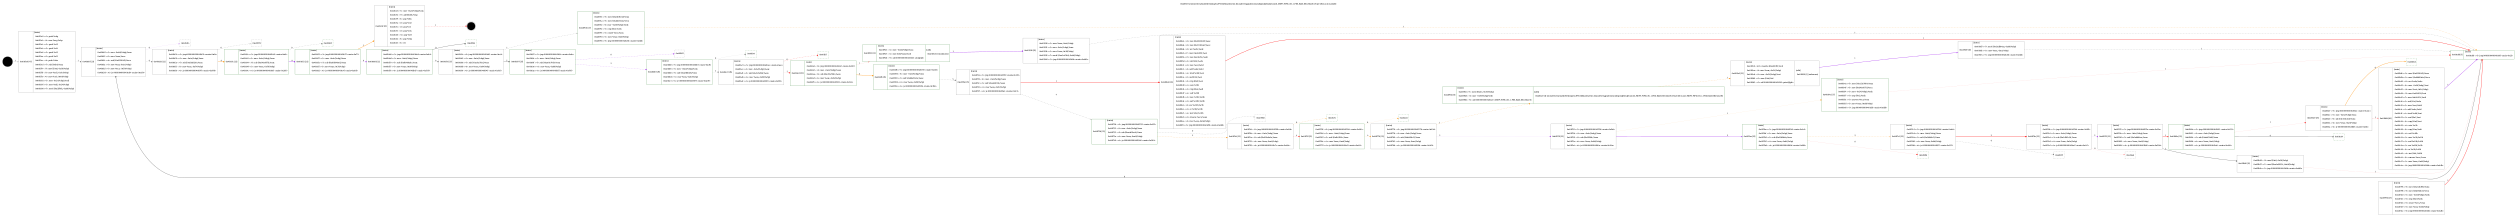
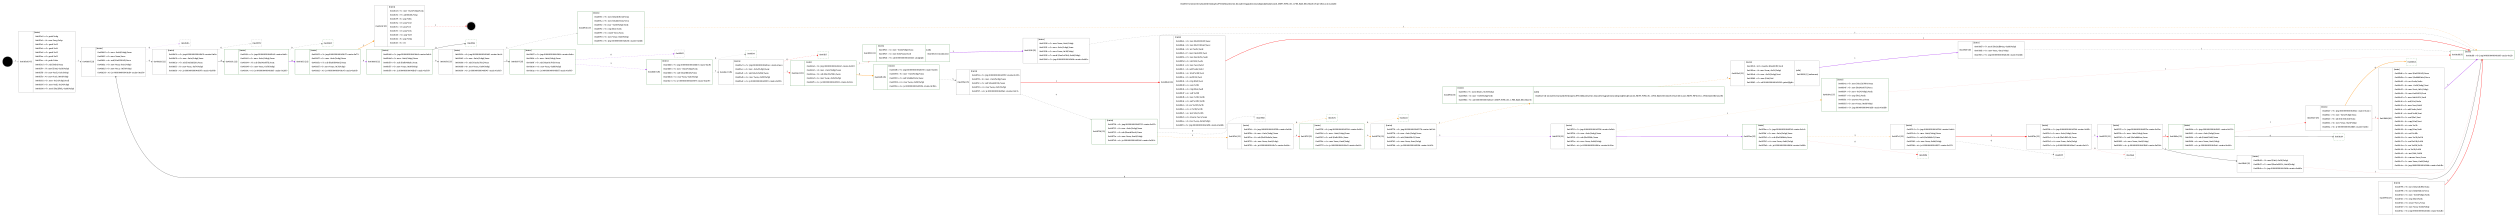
(221, 62) -> (221, 62)
